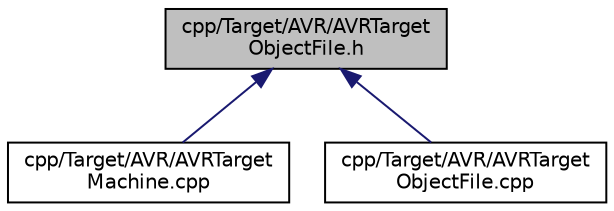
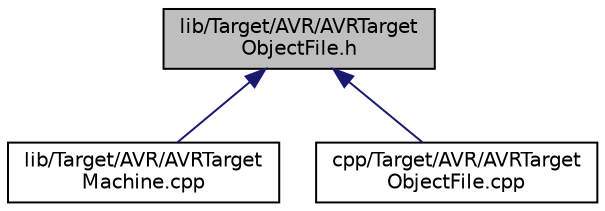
(306, 39) -> (299, 39)
(149, 173) -> (144, 173)
